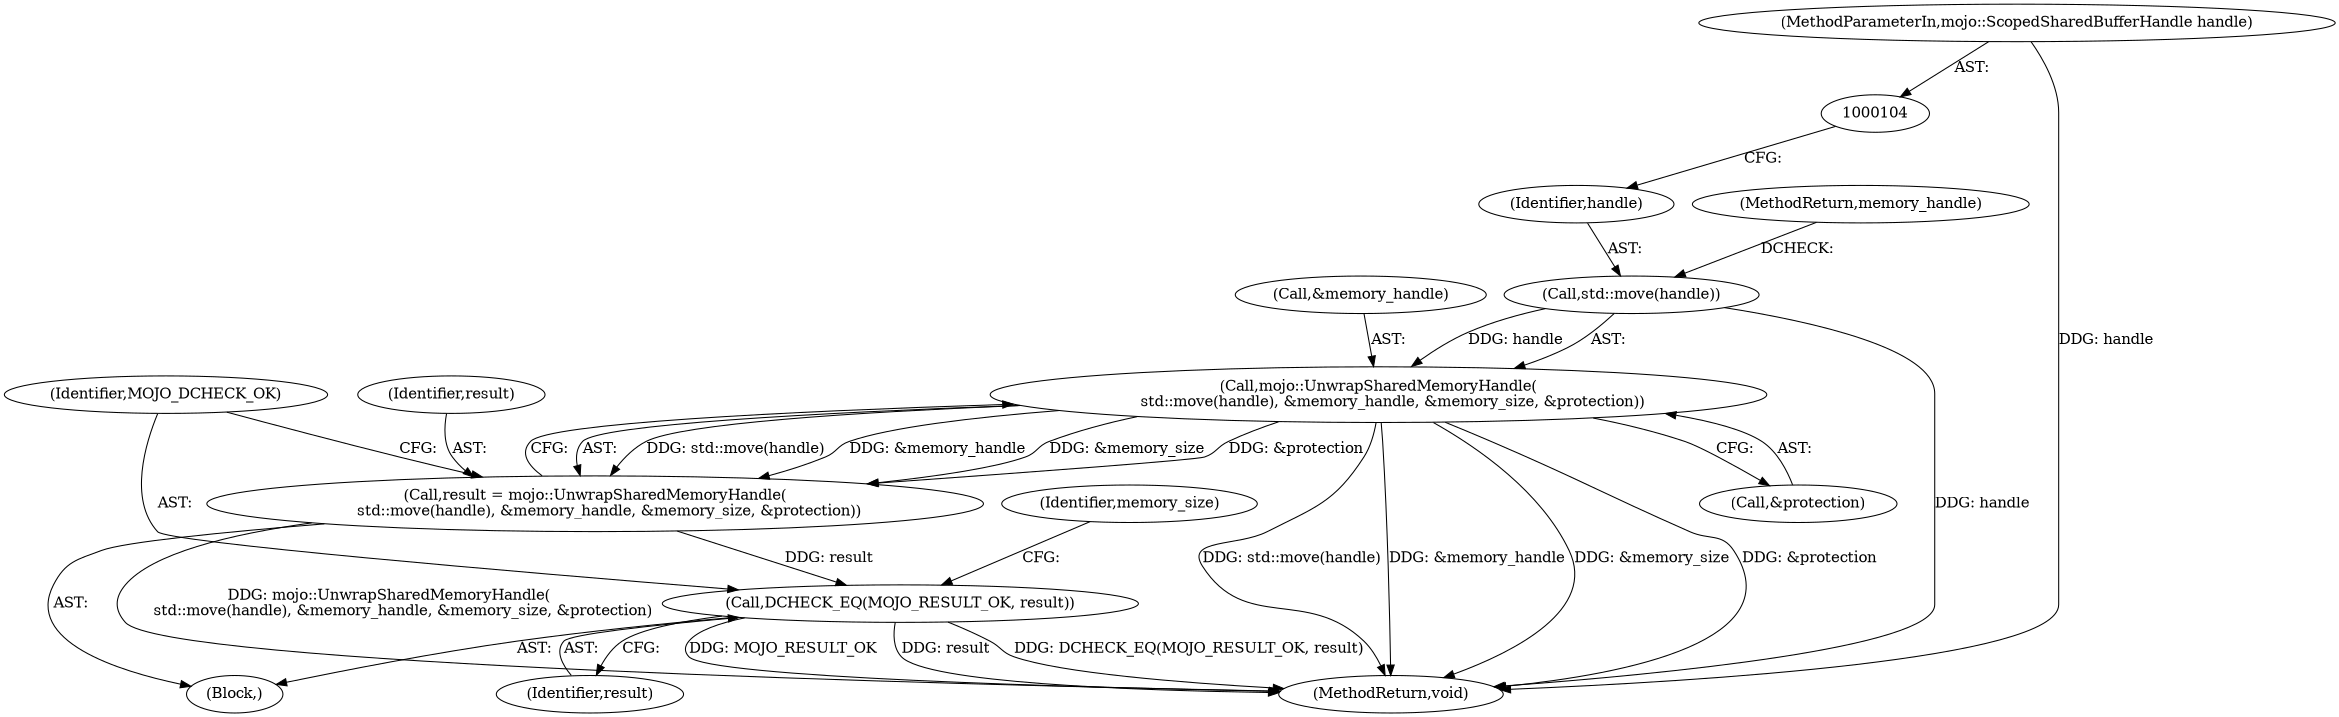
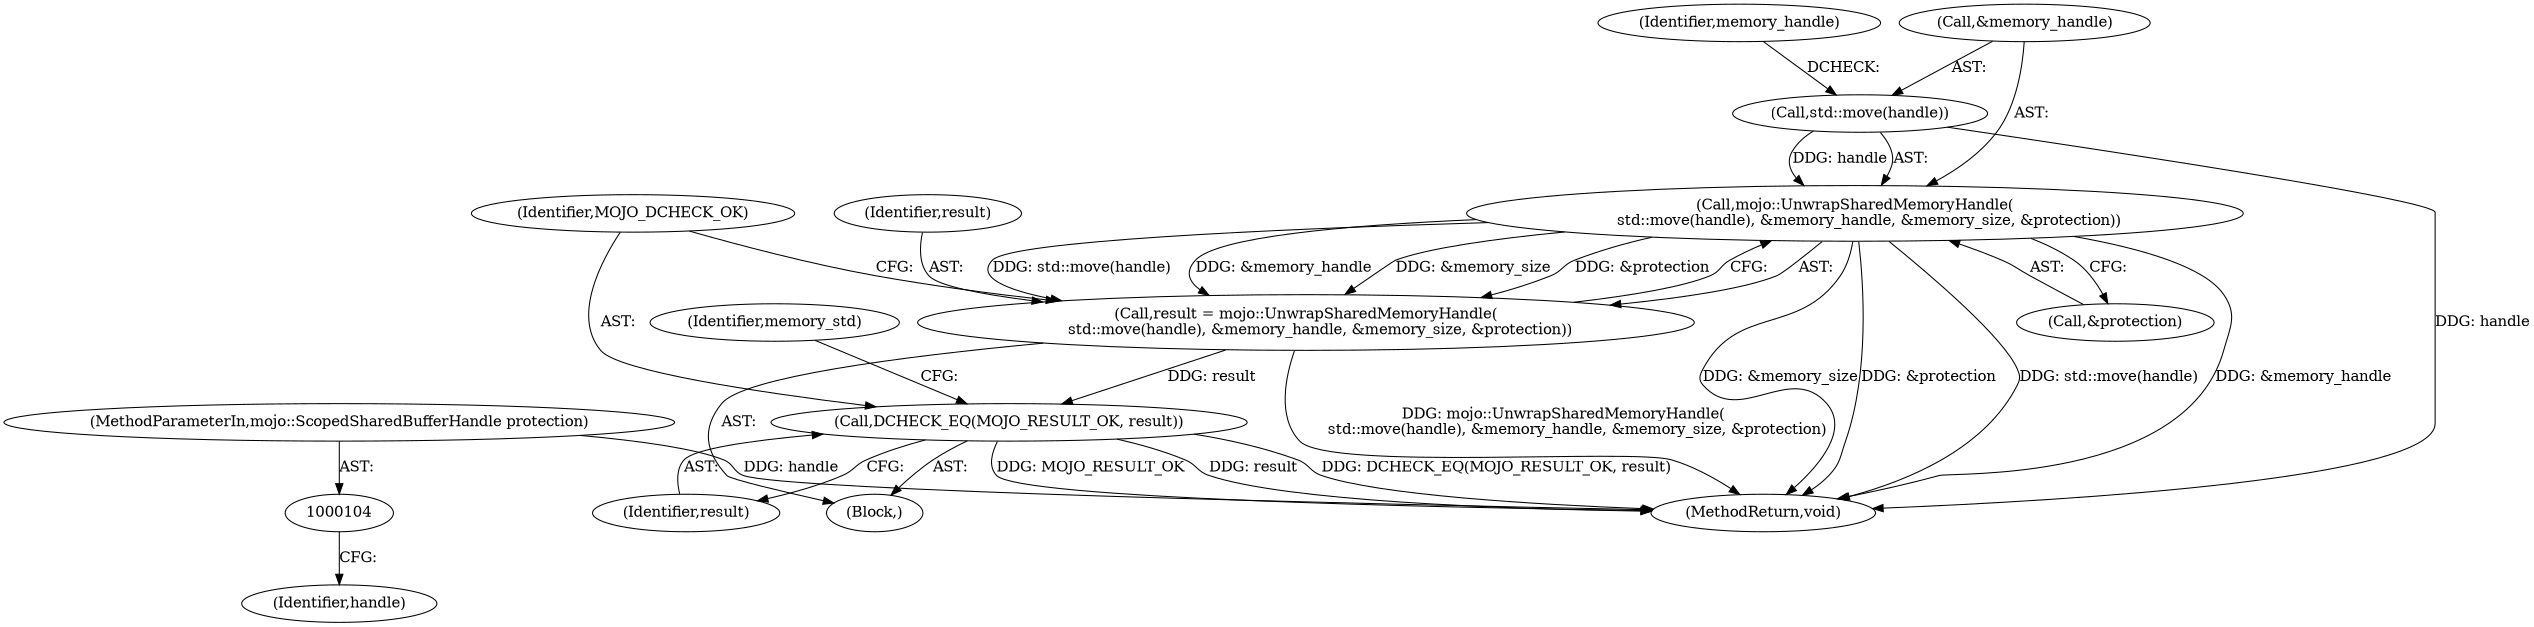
(2017, 23) -> (339, 422)
(1861, 204) -> (1739, 23)
(1601, 245) -> (1947, 66)
(1129, 504) -> (775, 323)
